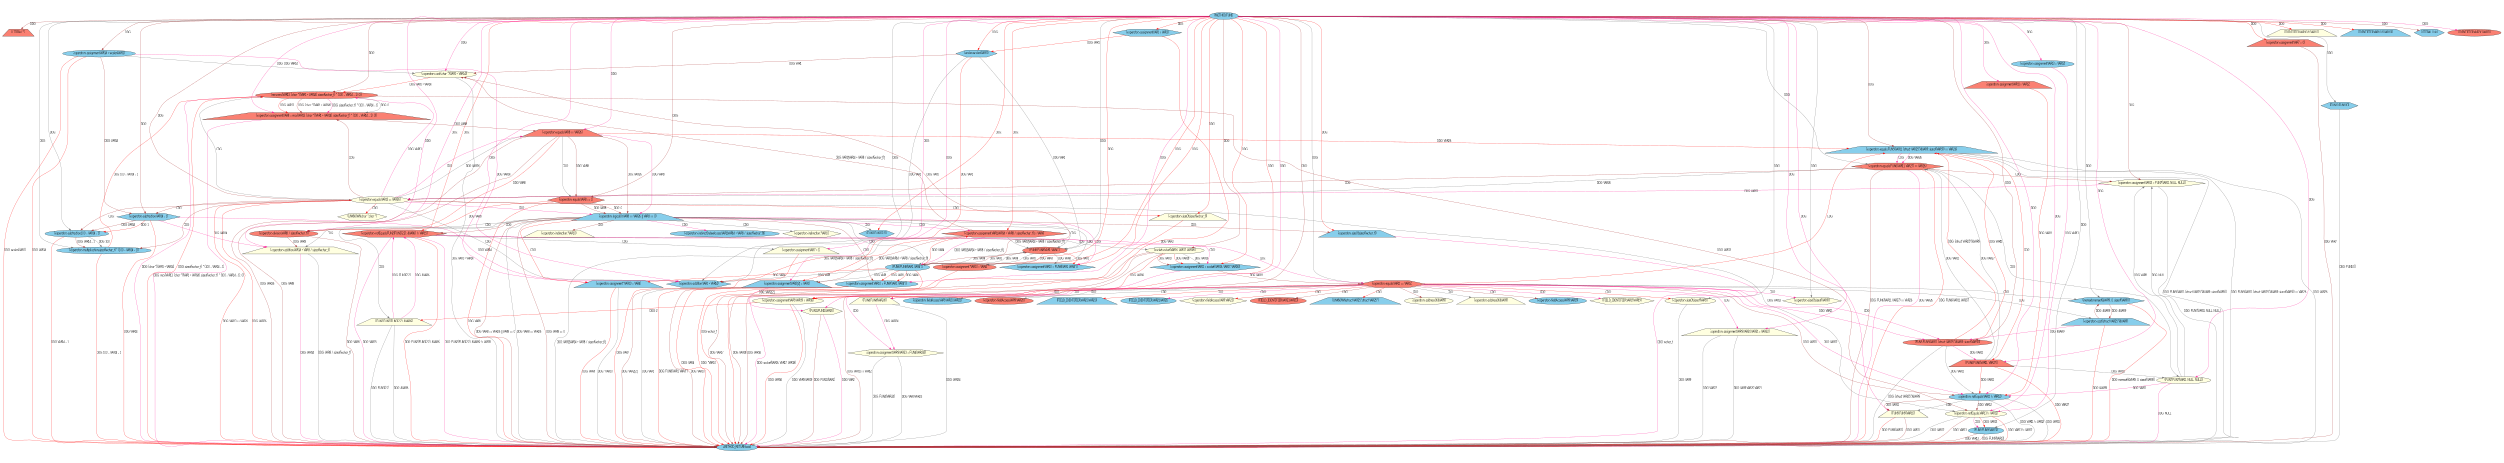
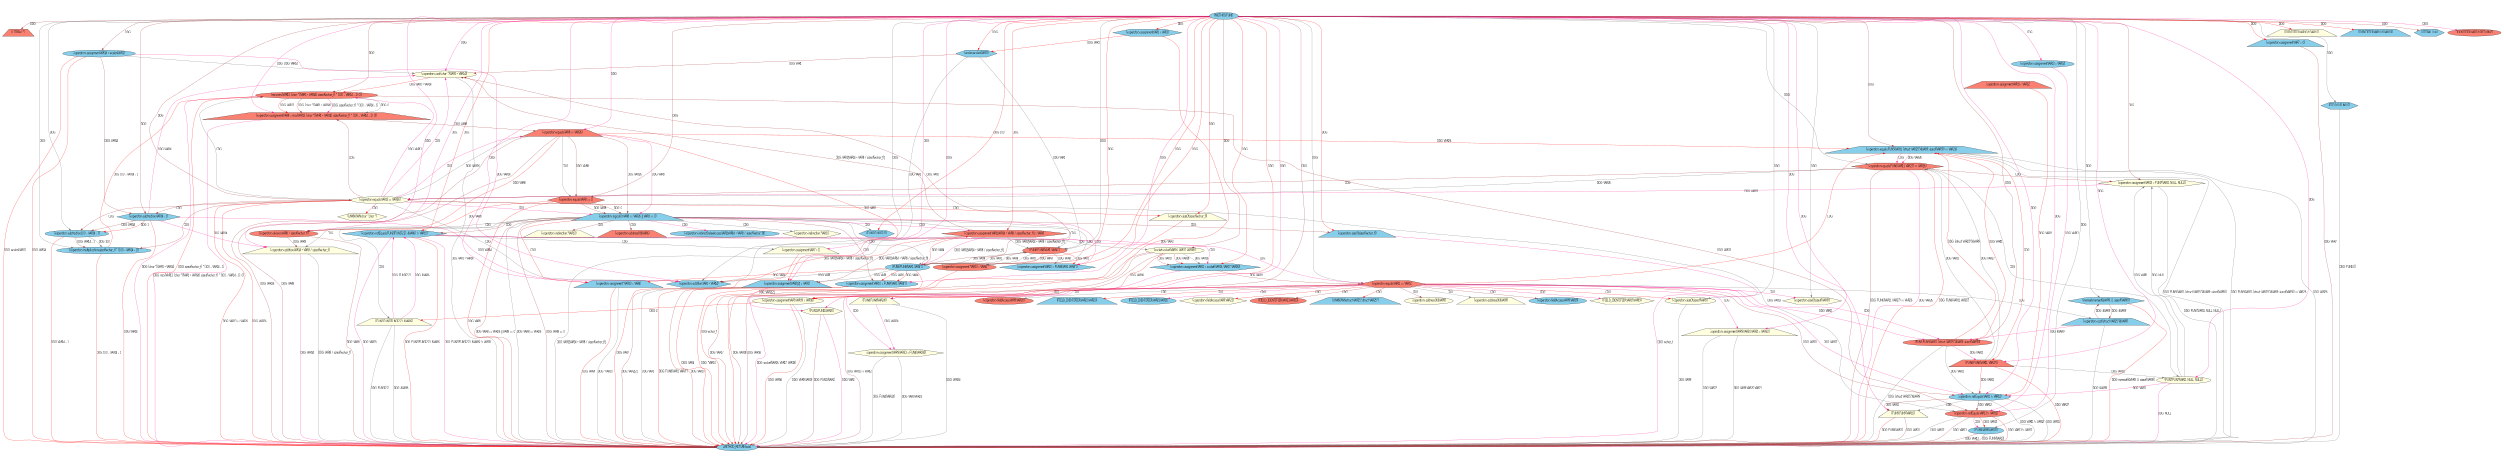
(1640, 18) -> none
(2030, 33) -> (2030, 33)
(2474, 33) -> (2474, 33)
(2286, 43) -> (2286, 43)
none -> (235, 88)
(2339, 106) -> (2339, 106)
(999, 133) -> (999, 133)
none -> (431, 145)
(960, 214) -> (815, 192)
(394, 234) -> (394, 234)
none -> (632, 234)
(1766, 287) -> none
(937, 301) -> none
(1976, 414) -> (1976, 414)
(1986, 431) -> (1986, 431)
(1483, 445) -> (1483, 445)
